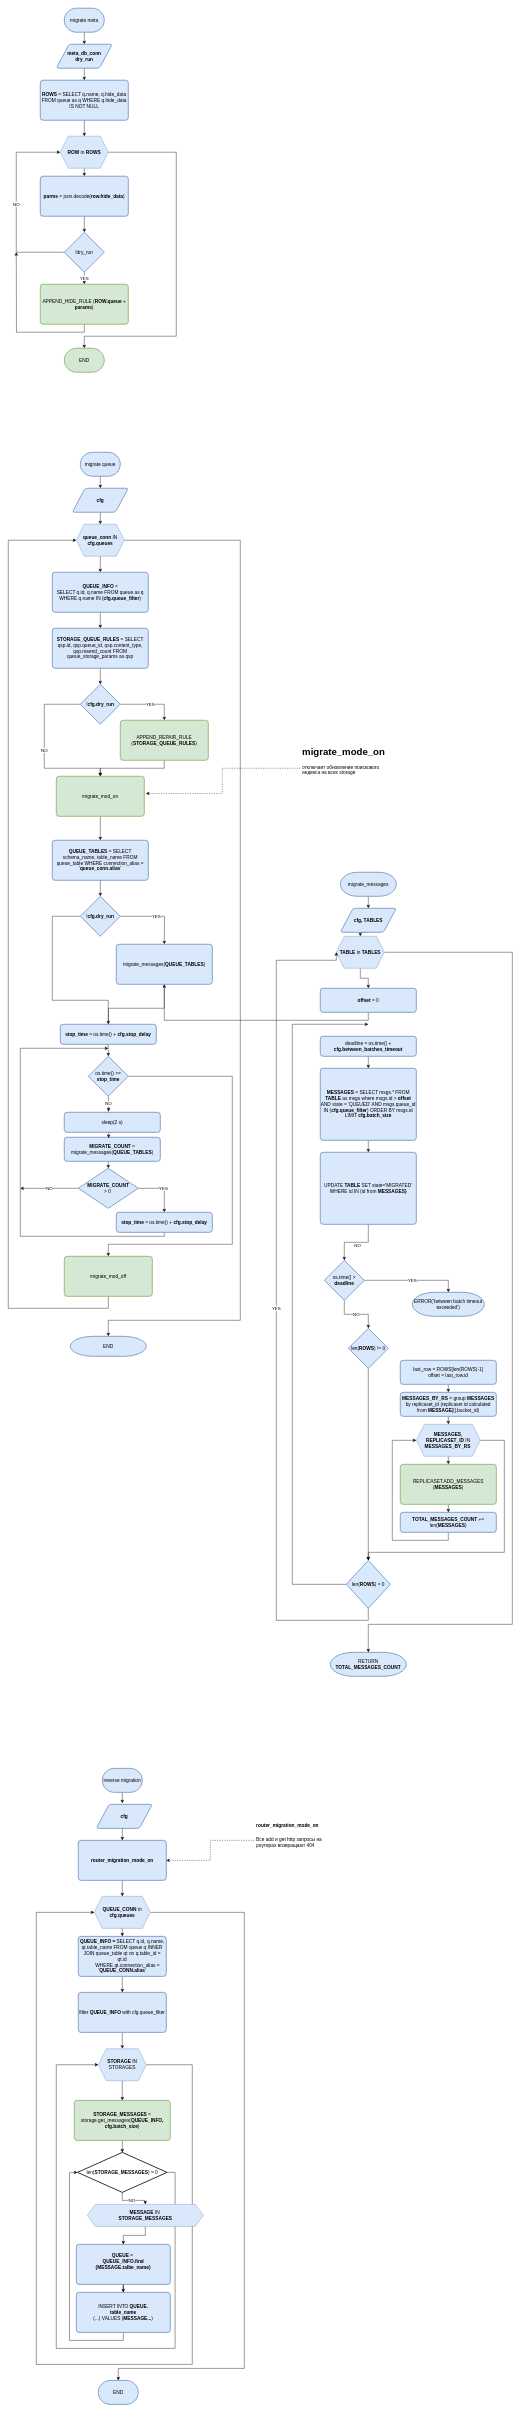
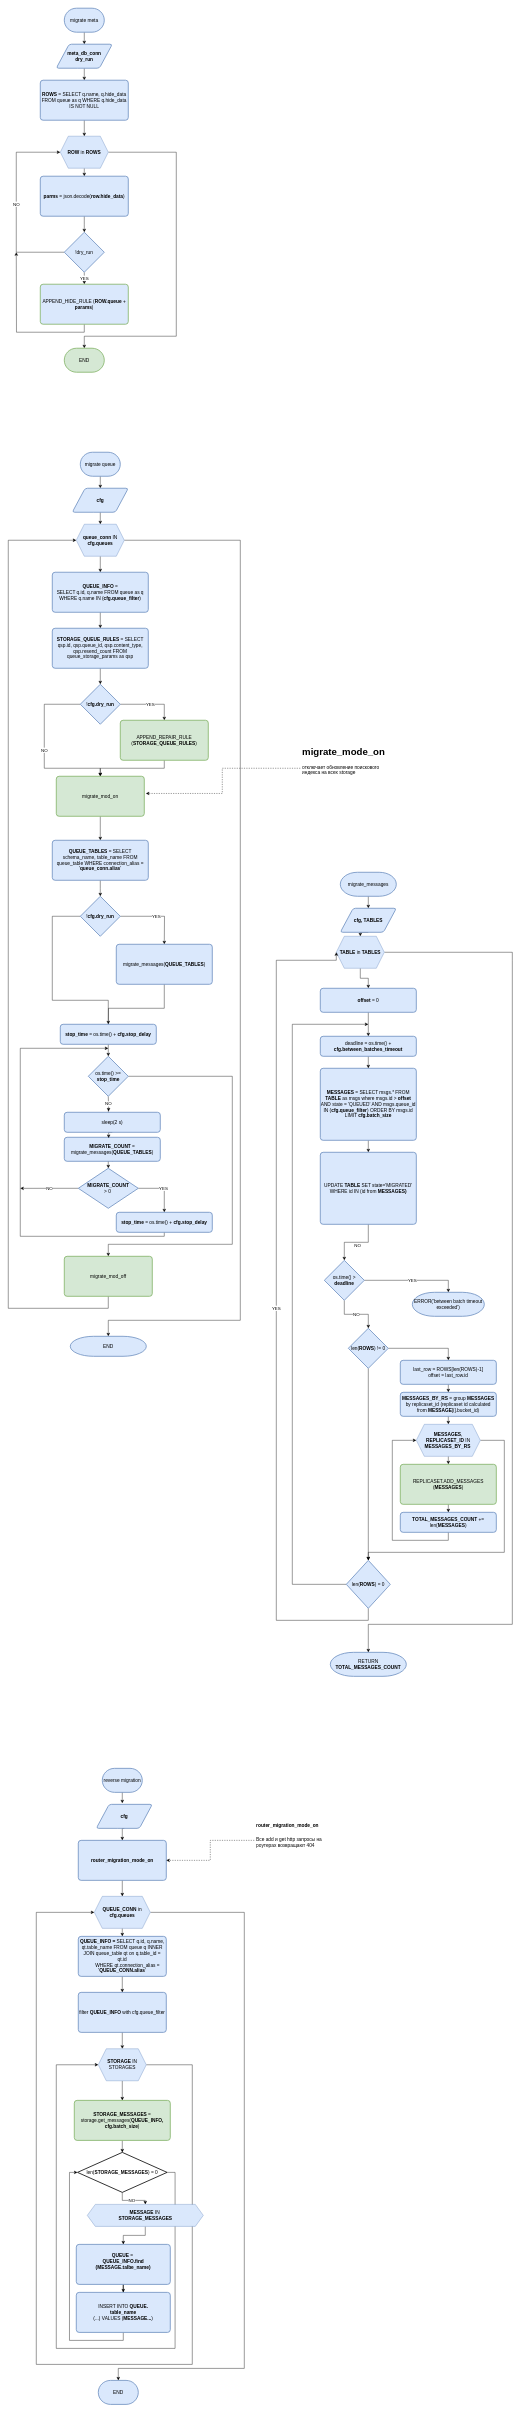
(84, 304) -> (84, 304)
(262, 1020) -> (368, 1032)
none -> (448, 1356)
